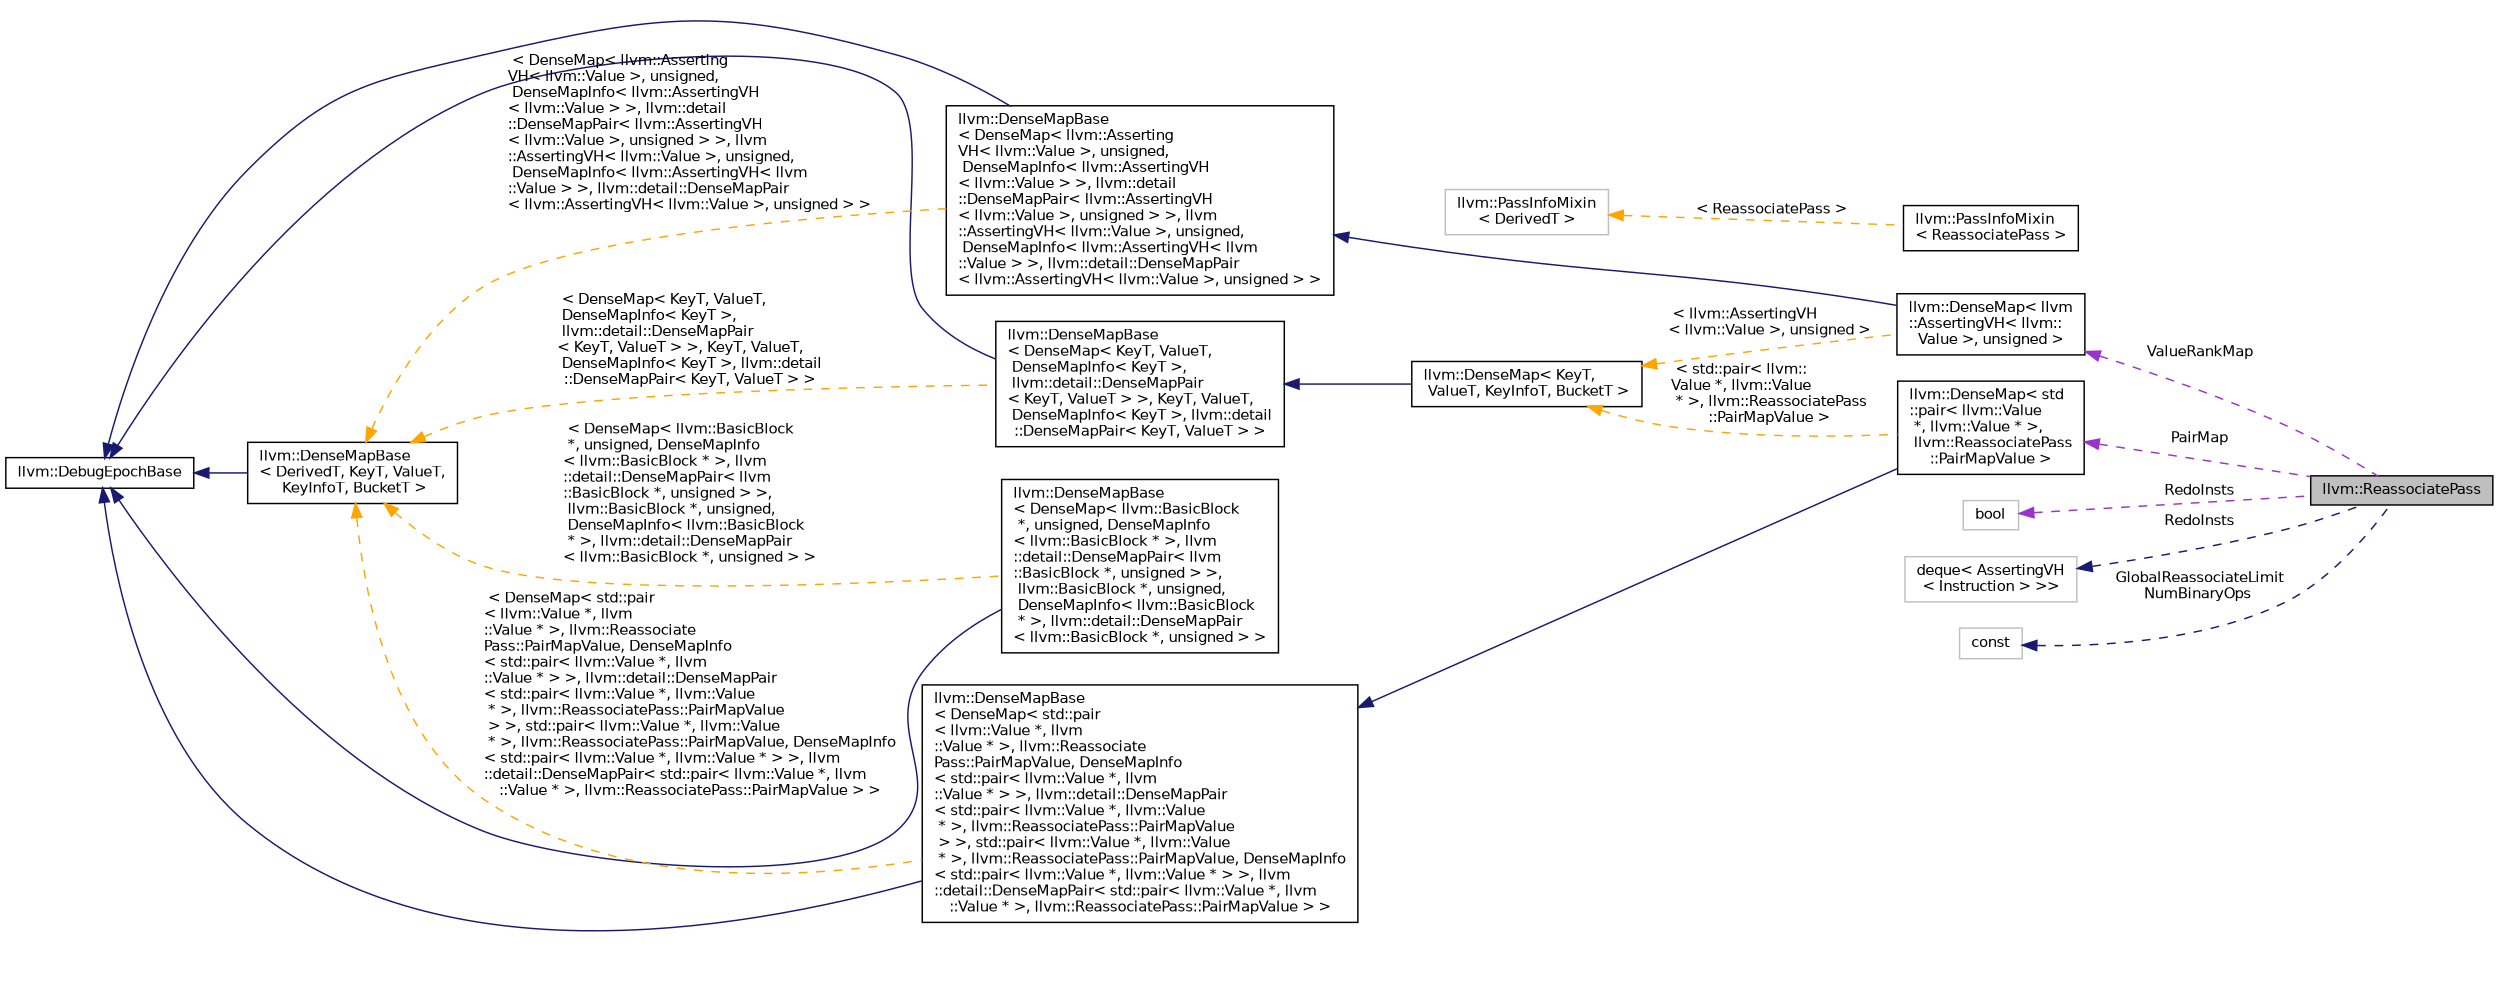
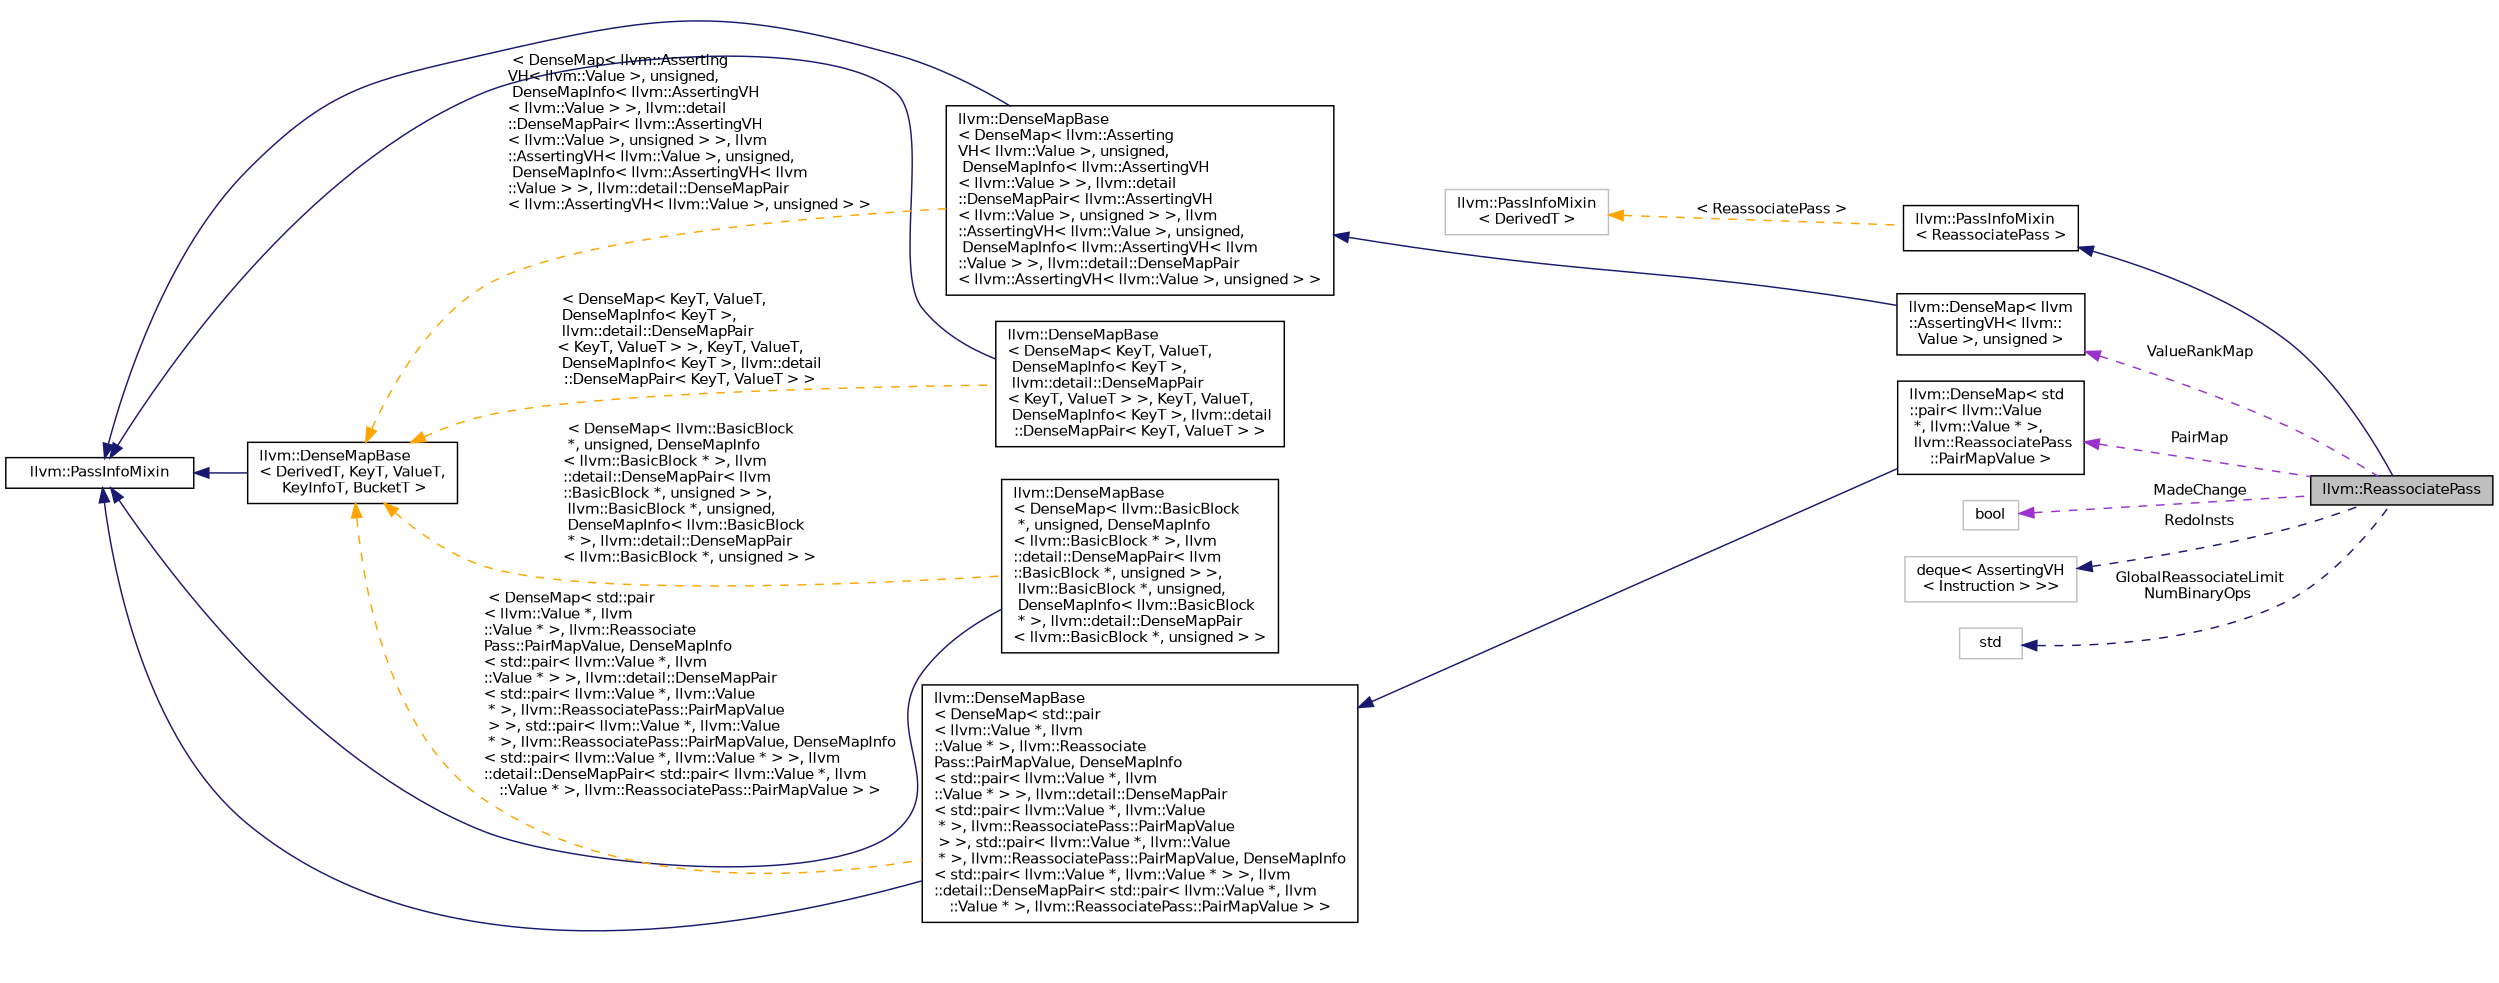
none -> (2270, 329)
(1527, 384) -> none
(100, 473) -> (100, 473)
(2198, 491) -> (2198, 491)
(1991, 643) -> (1991, 643)
